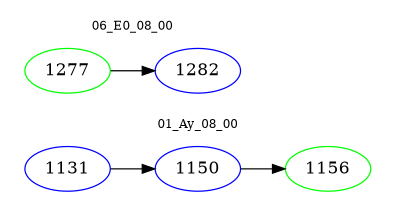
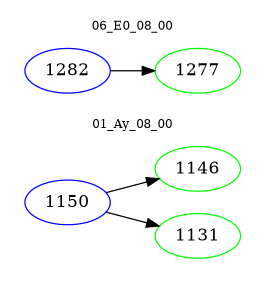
(126, 71) -> (126, 71)
(68, 169) -> (198, 236)
(126, 169) -> (127, 218)
(328, 169) -> (198, 169)
